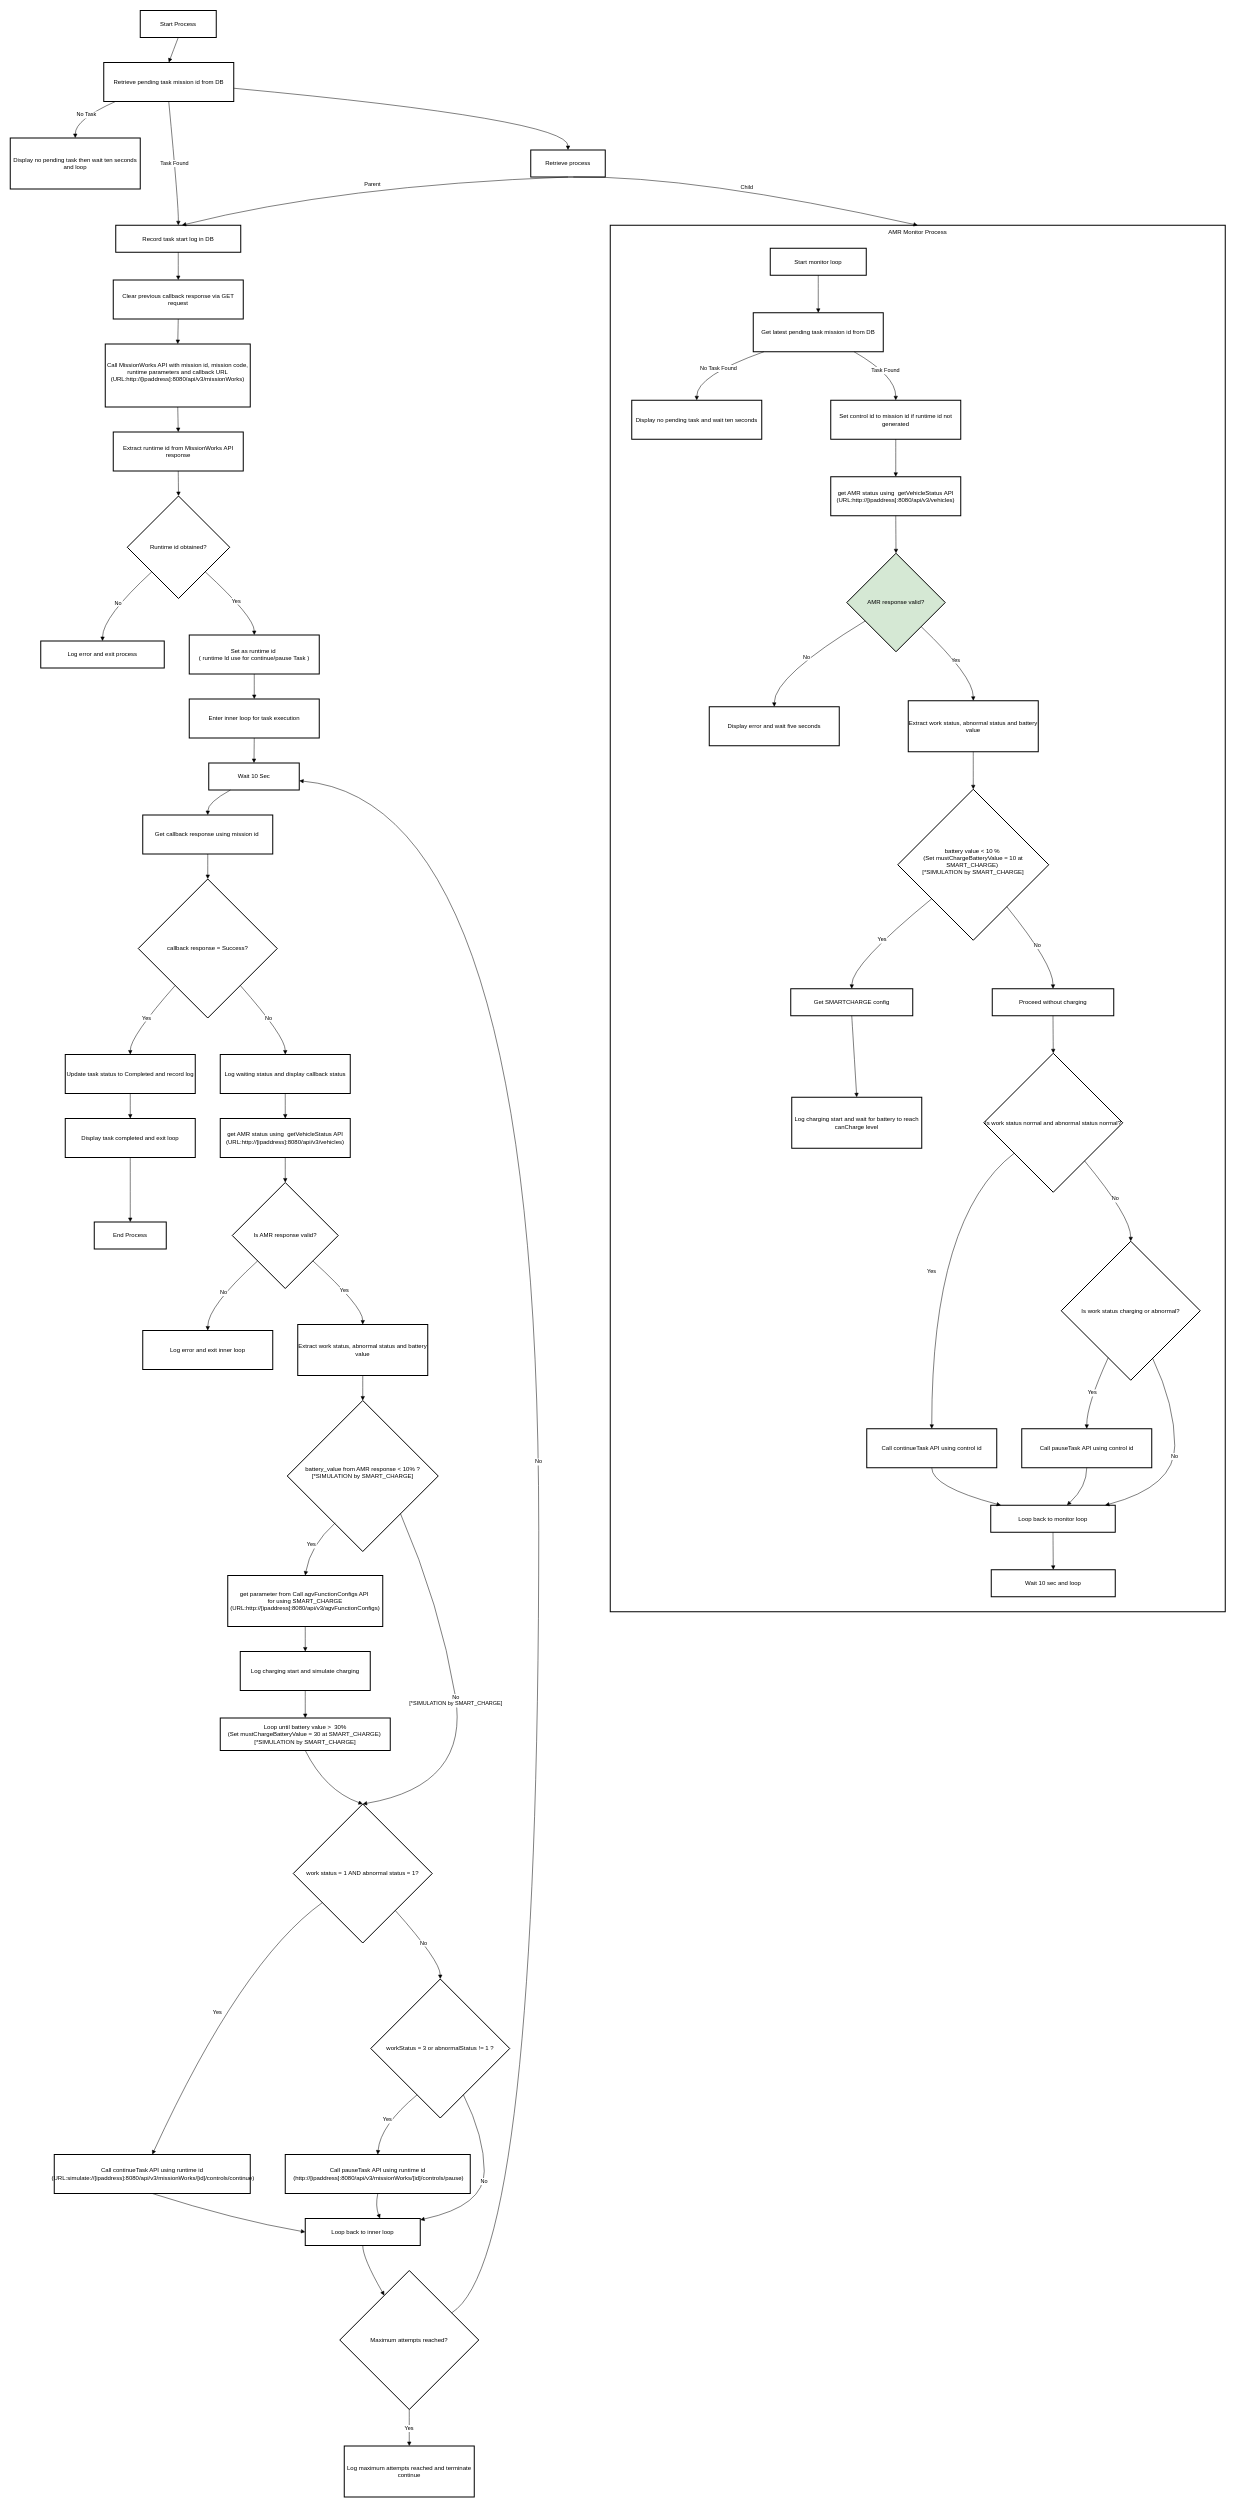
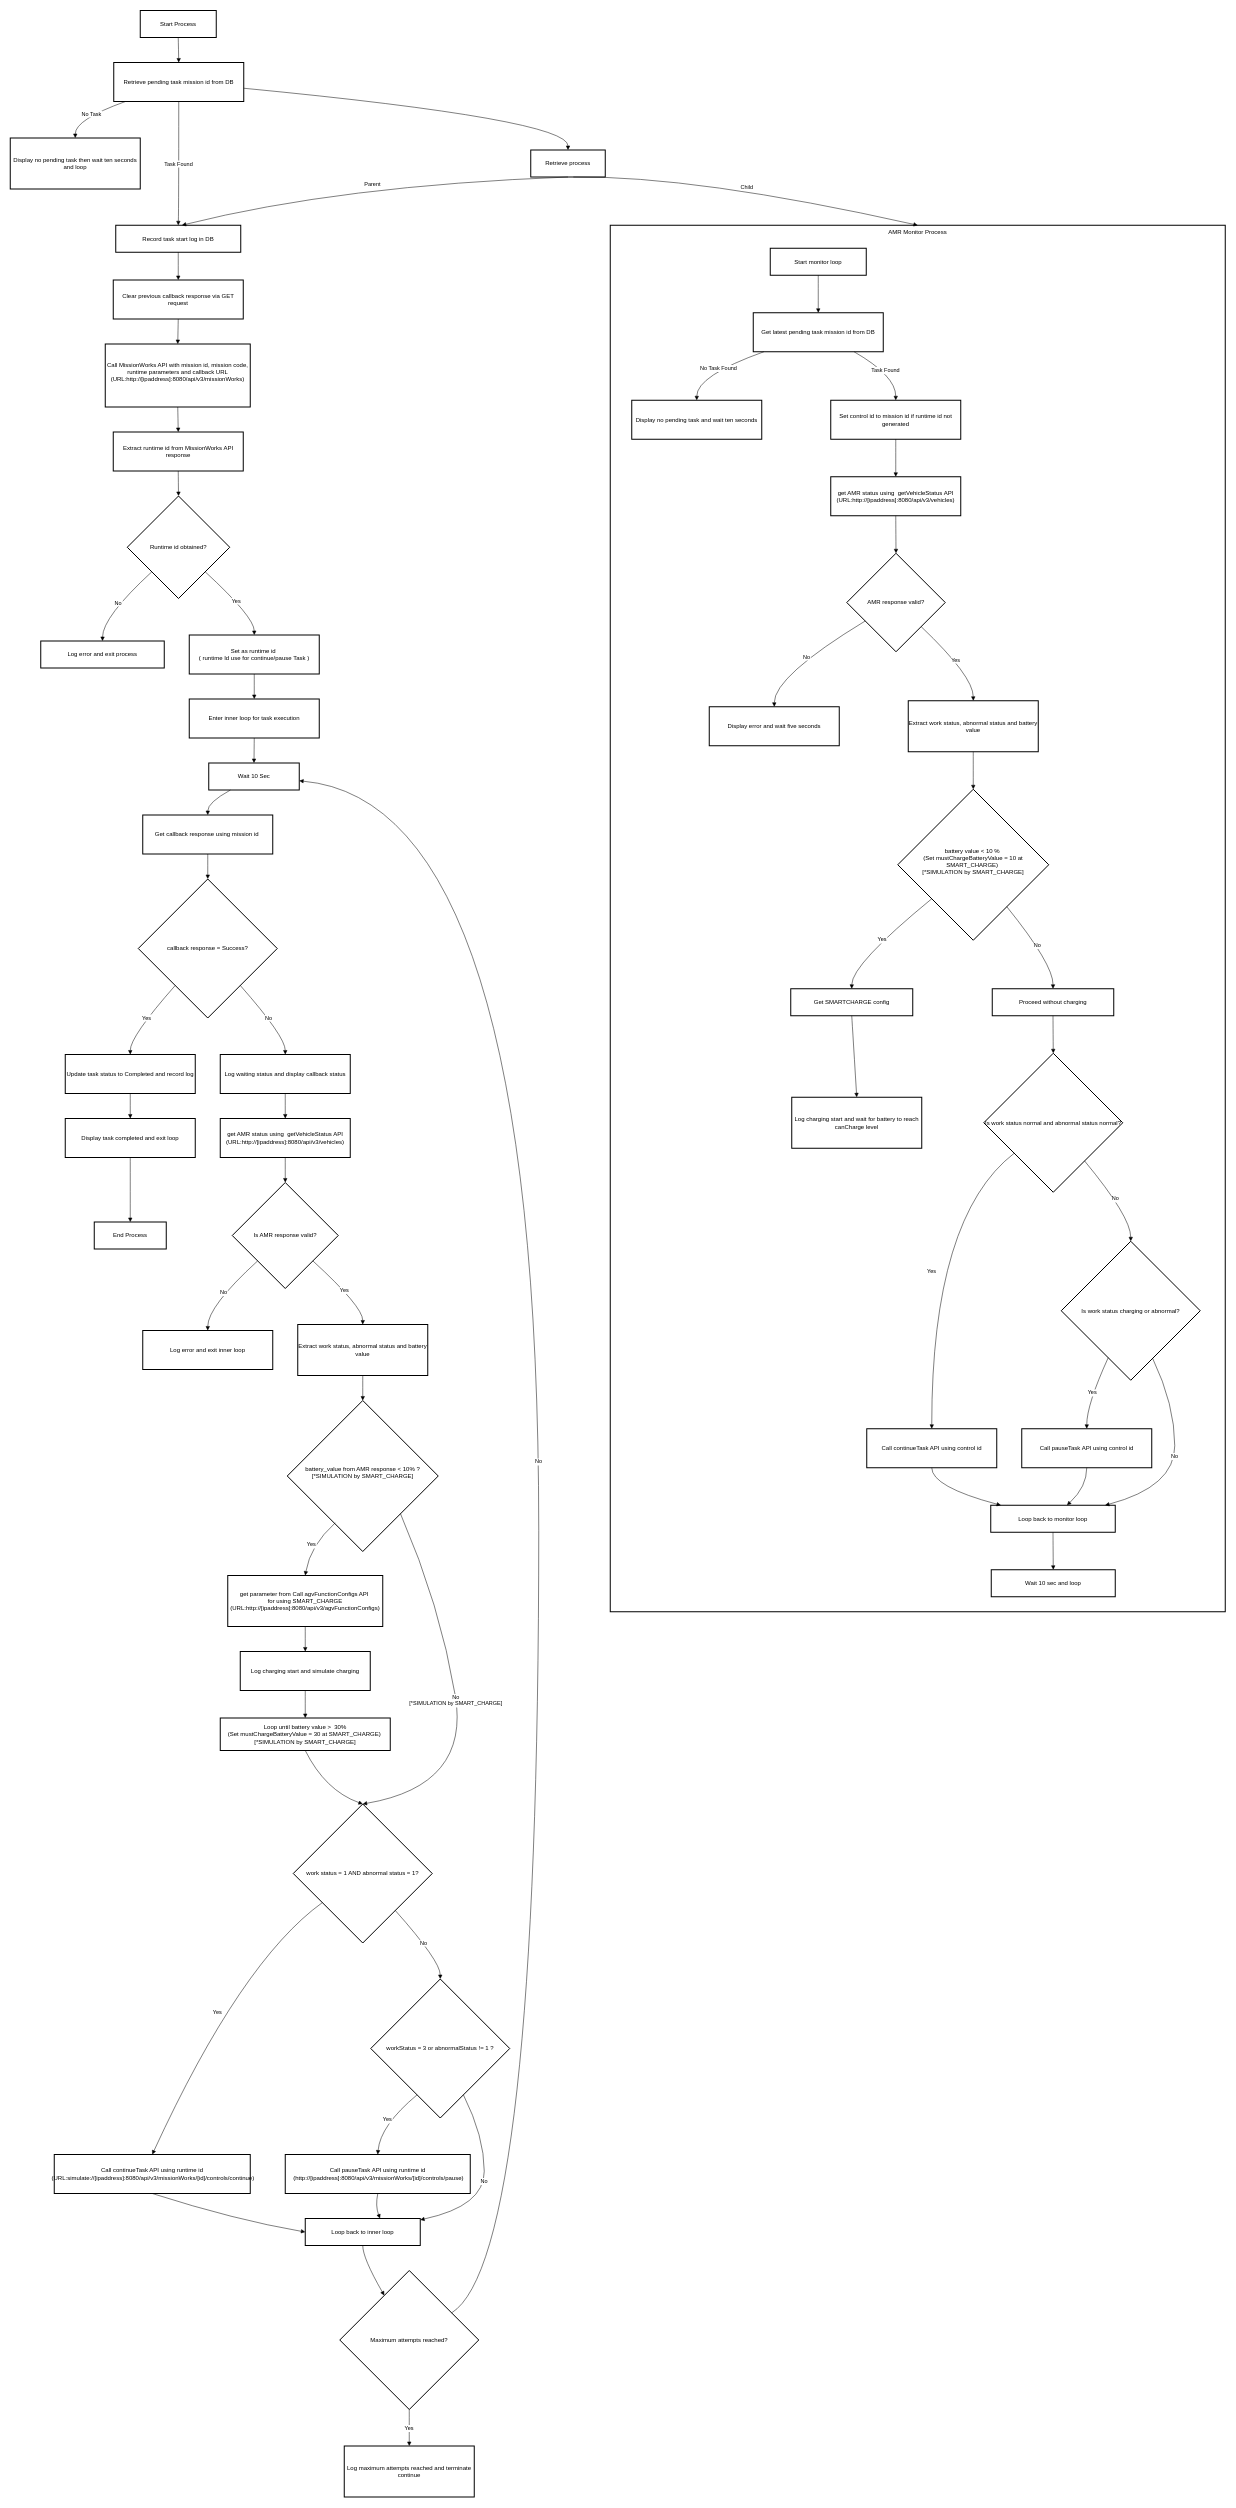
(169, 82) -> (179, 82)
(896, 602) -> (896, 602)
